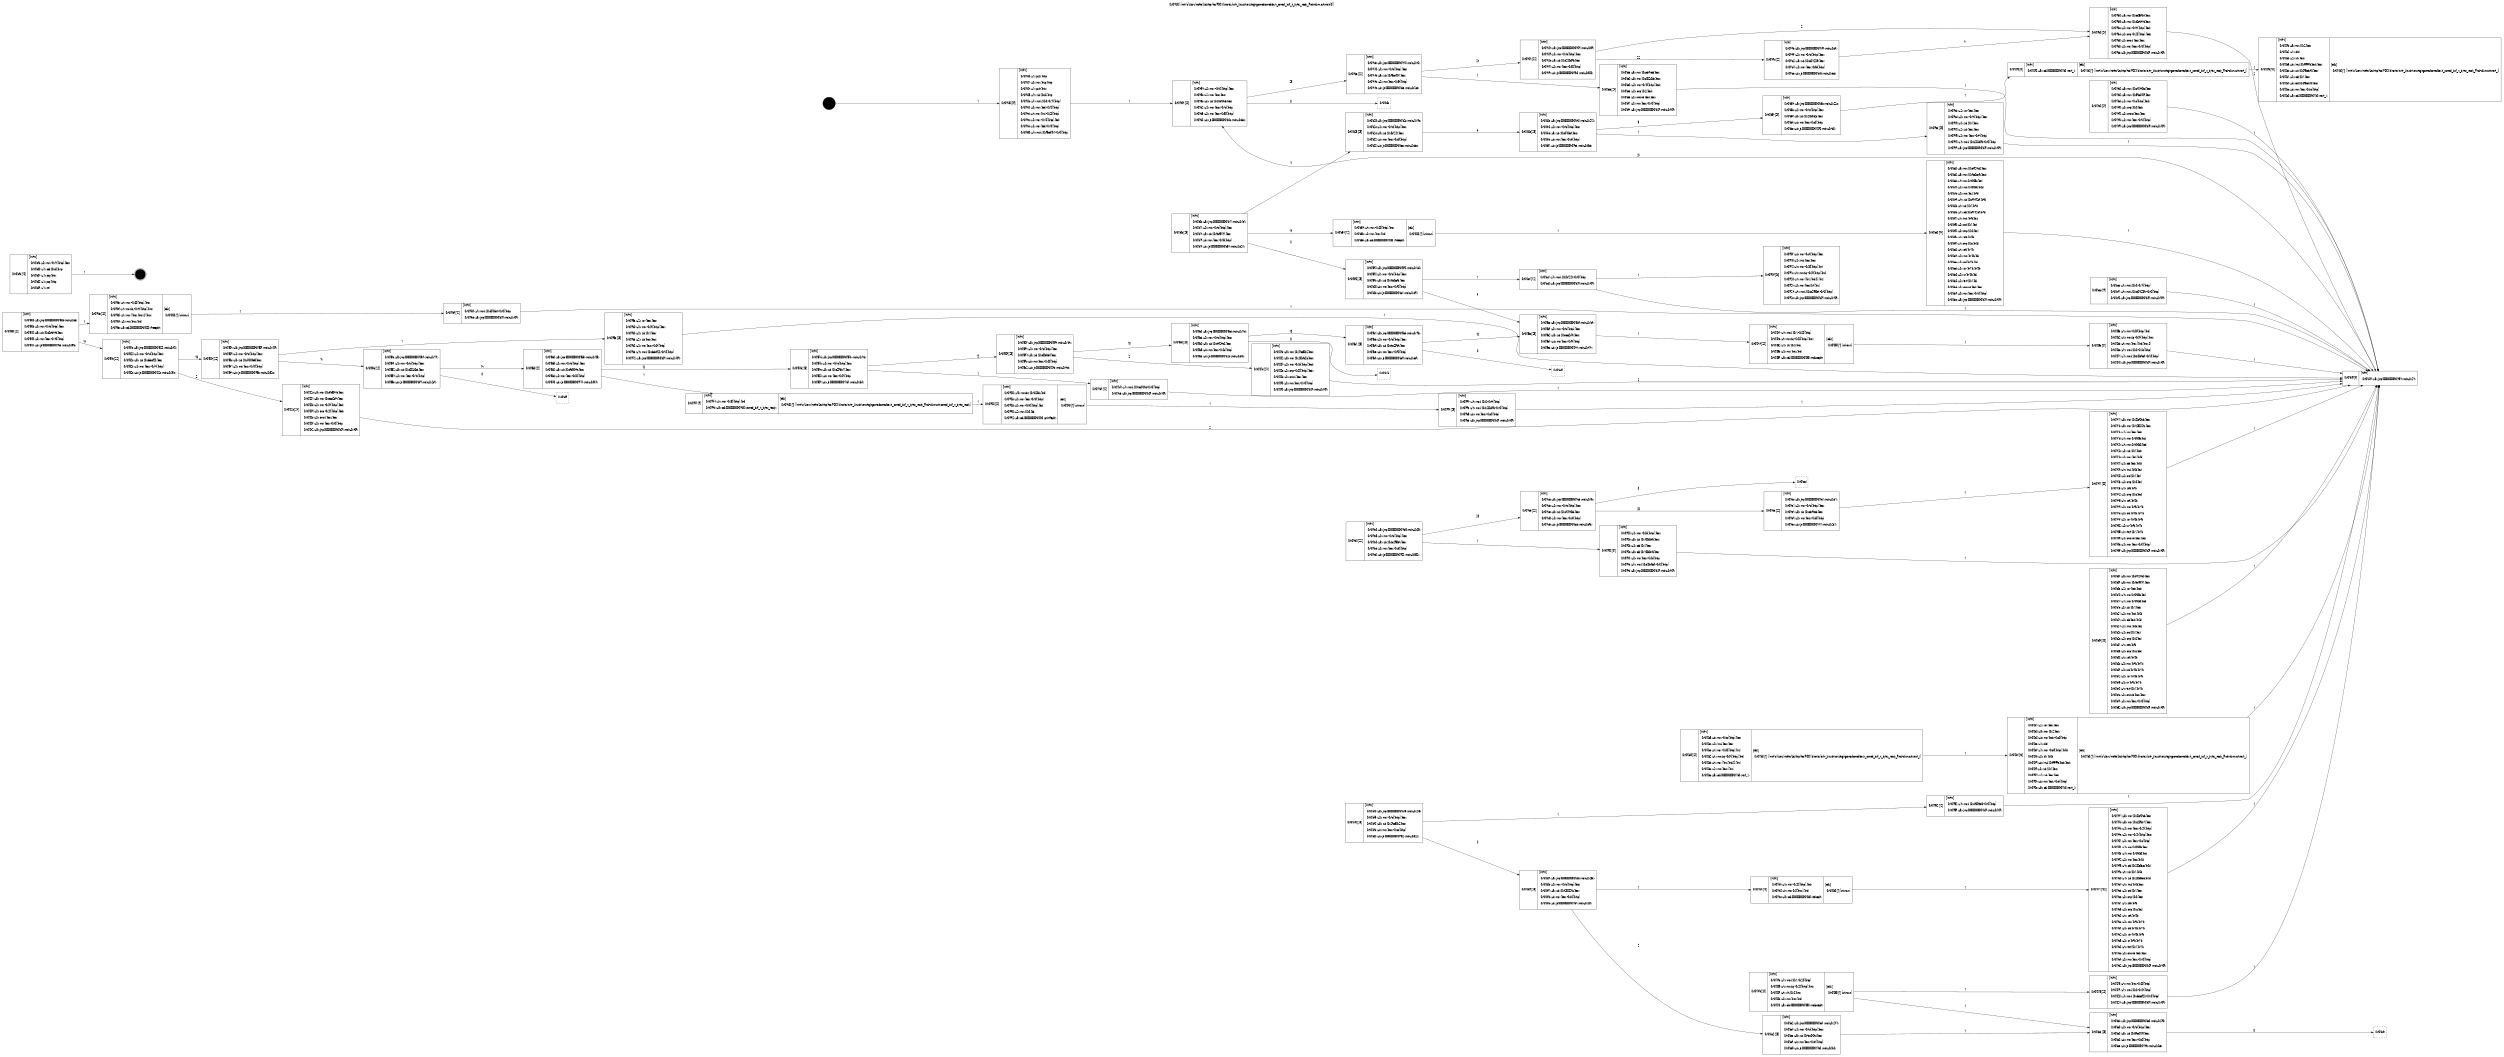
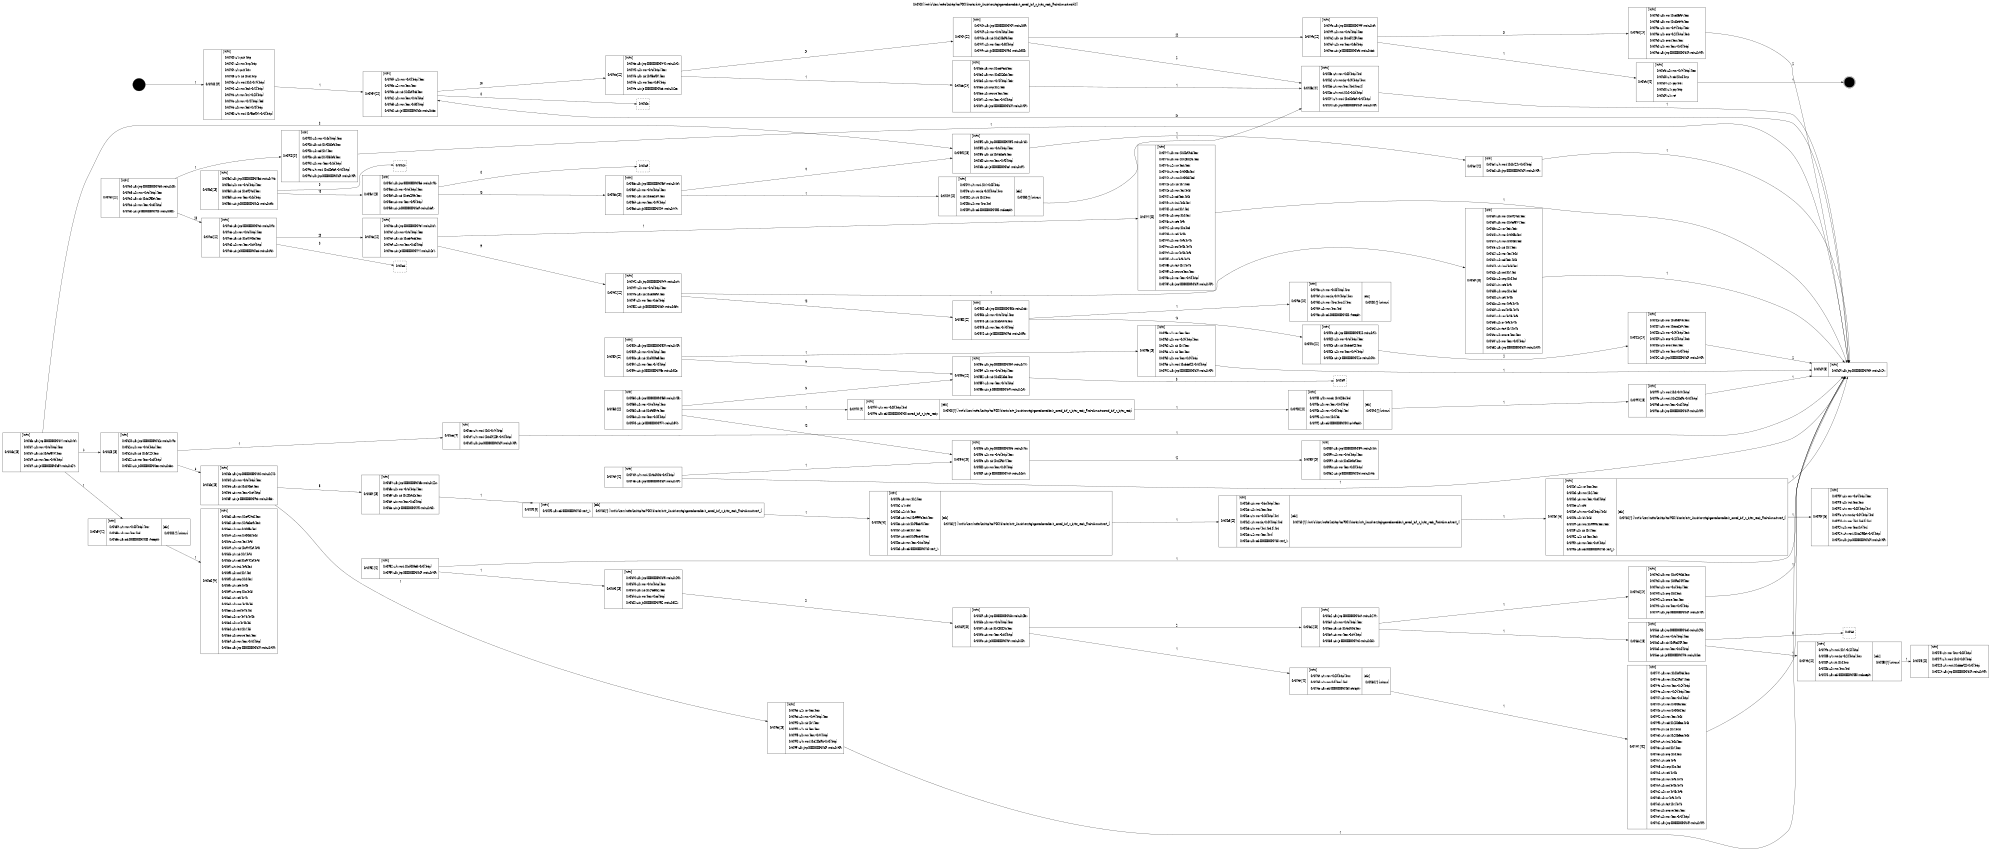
(1841, 30) -> (1164, 63)
none -> (1506, 60)
(2078, 138) -> (1164, 87)
(1291, 232) -> (83, 486)
(2204, 260) -> none
(1679, 277) -> (1799, 517)
none -> (643, 293)
(1470, 307) -> (816, 175)
(482, 313) -> none
(1121, 349) -> none
(189, 359) -> none
(481, 369) -> (816, 393)
(1291, 370) -> none
(978, 376) -> (816, 469)
none -> (309, 444)
none -> (1164, 522)
none -> (1503, 610)
(2336, 732) -> none
(1674, 814) -> (521, 579)
(1971, 1013) -> (1750, 651)
